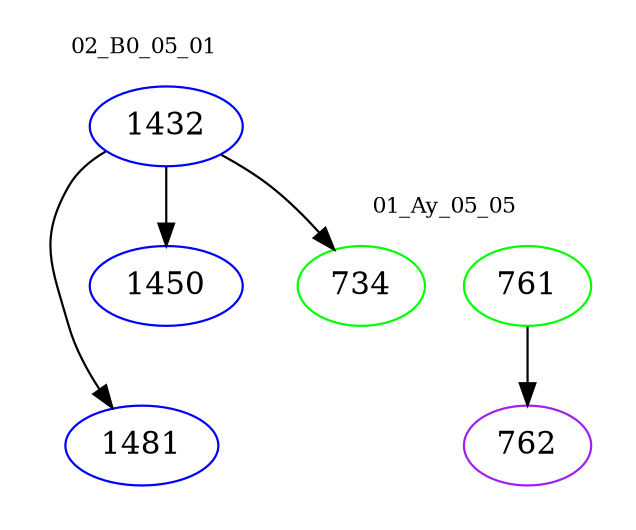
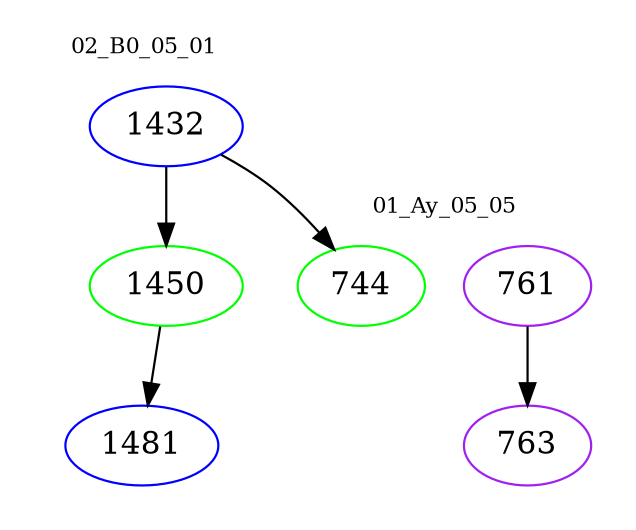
(52, 265) -> (156, 355)
(166, 286) -> (166, 286)
(361, 286) -> (361, 286)
(528, 286) -> (528, 286)
(528, 446) -> (528, 446)
